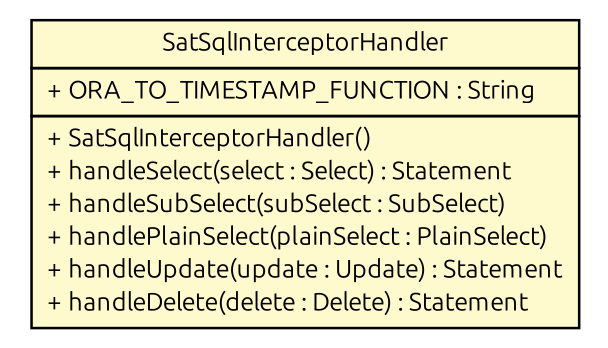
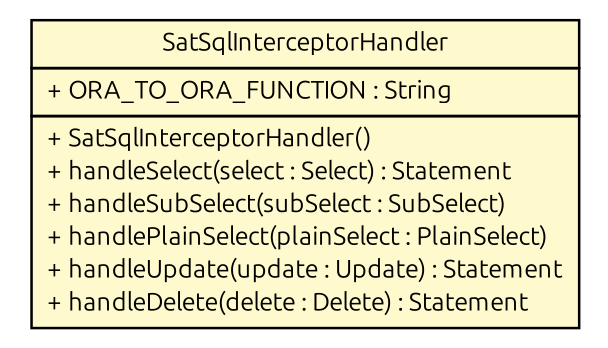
(293, 91) -> (251, 91)
